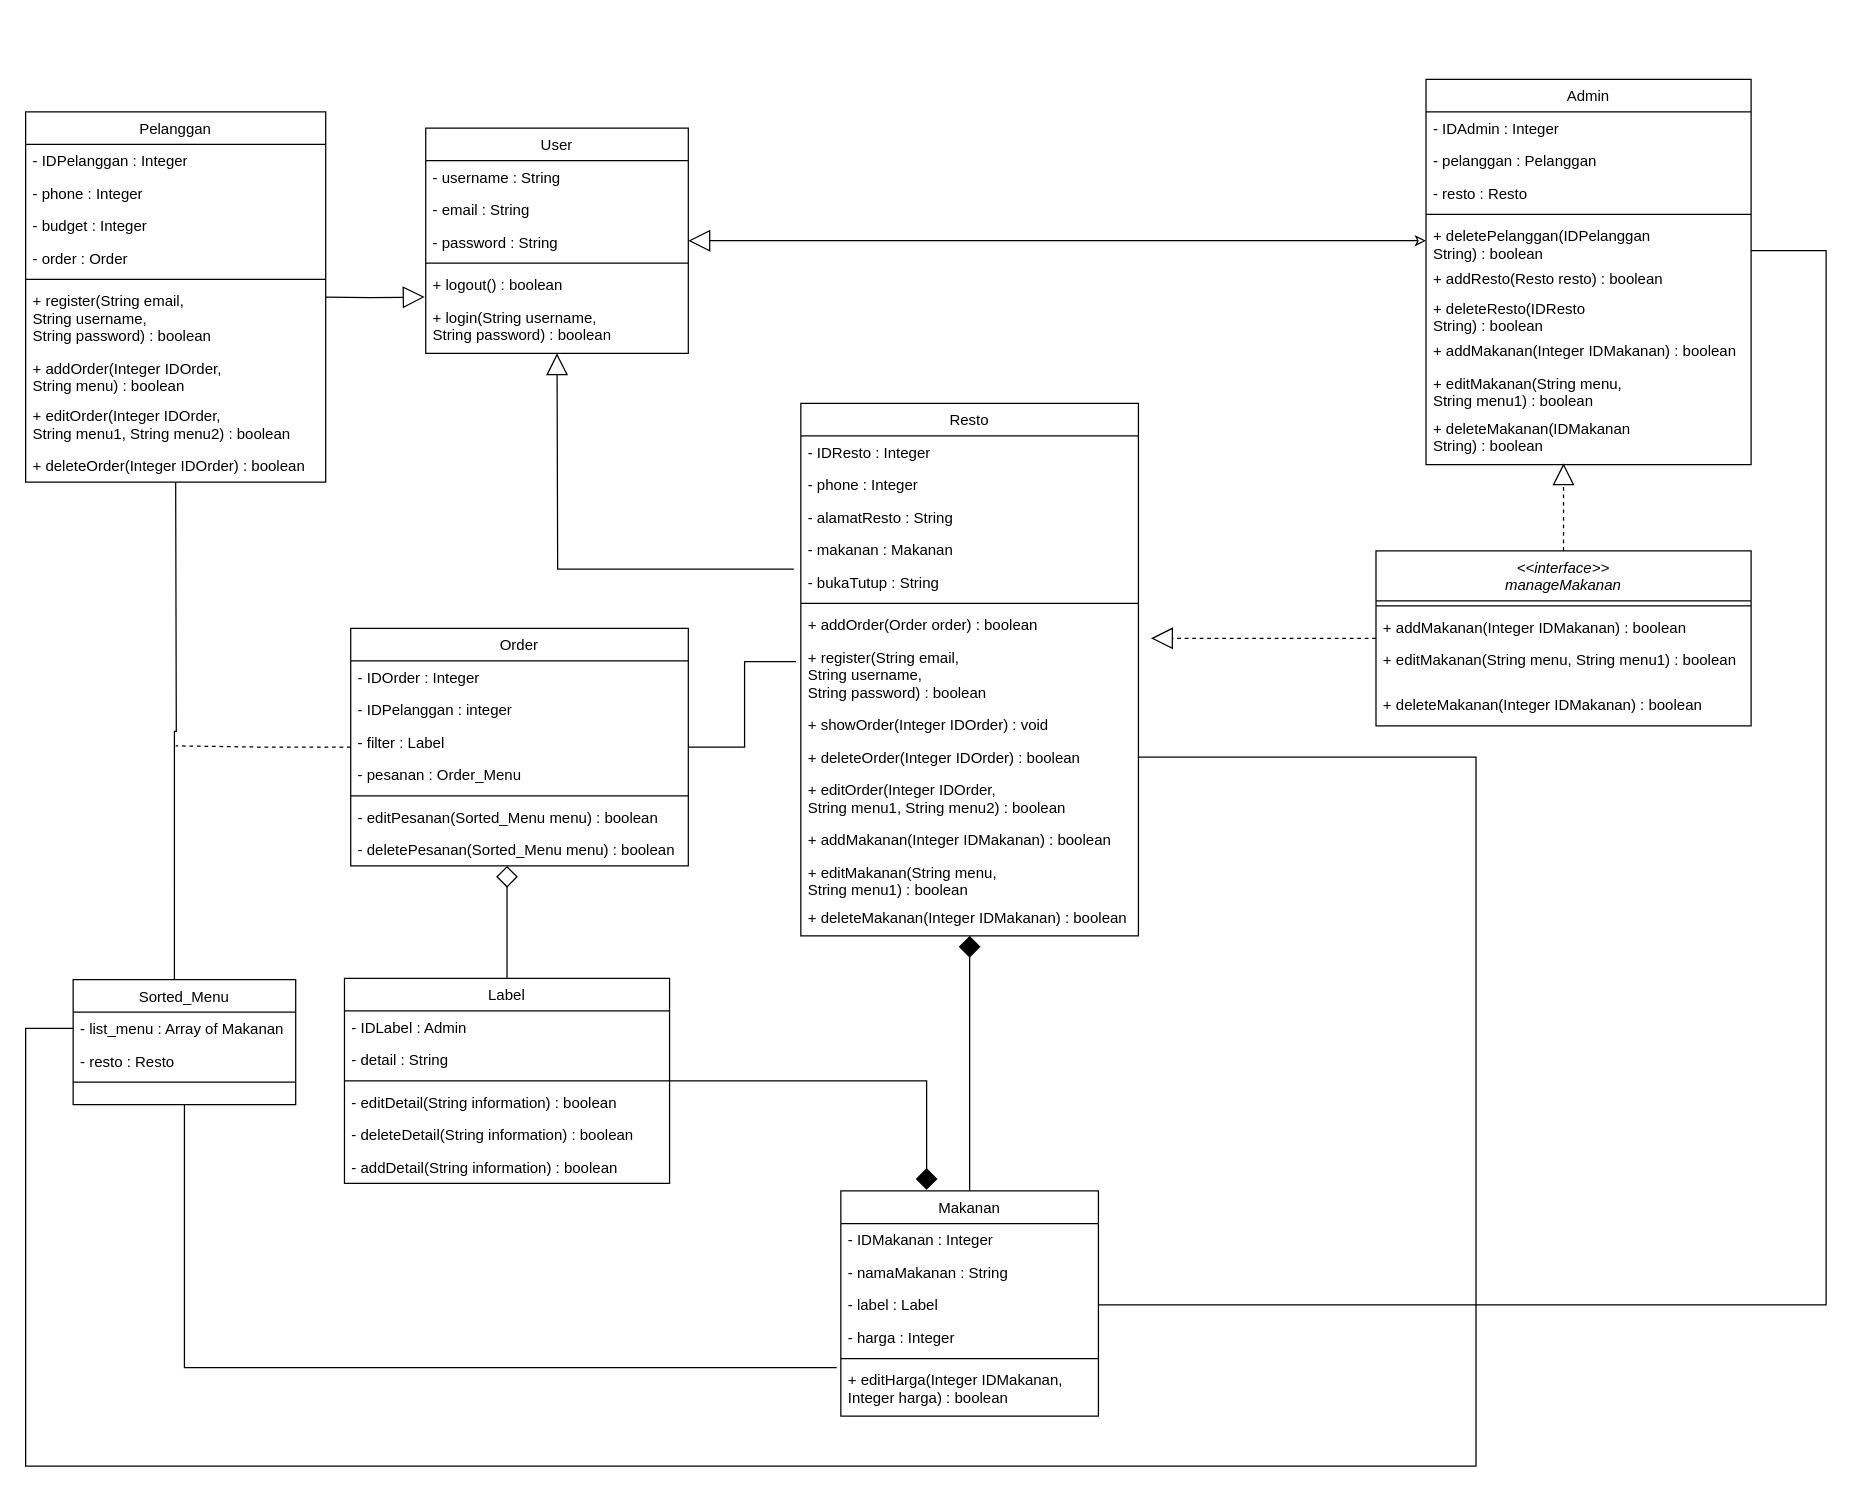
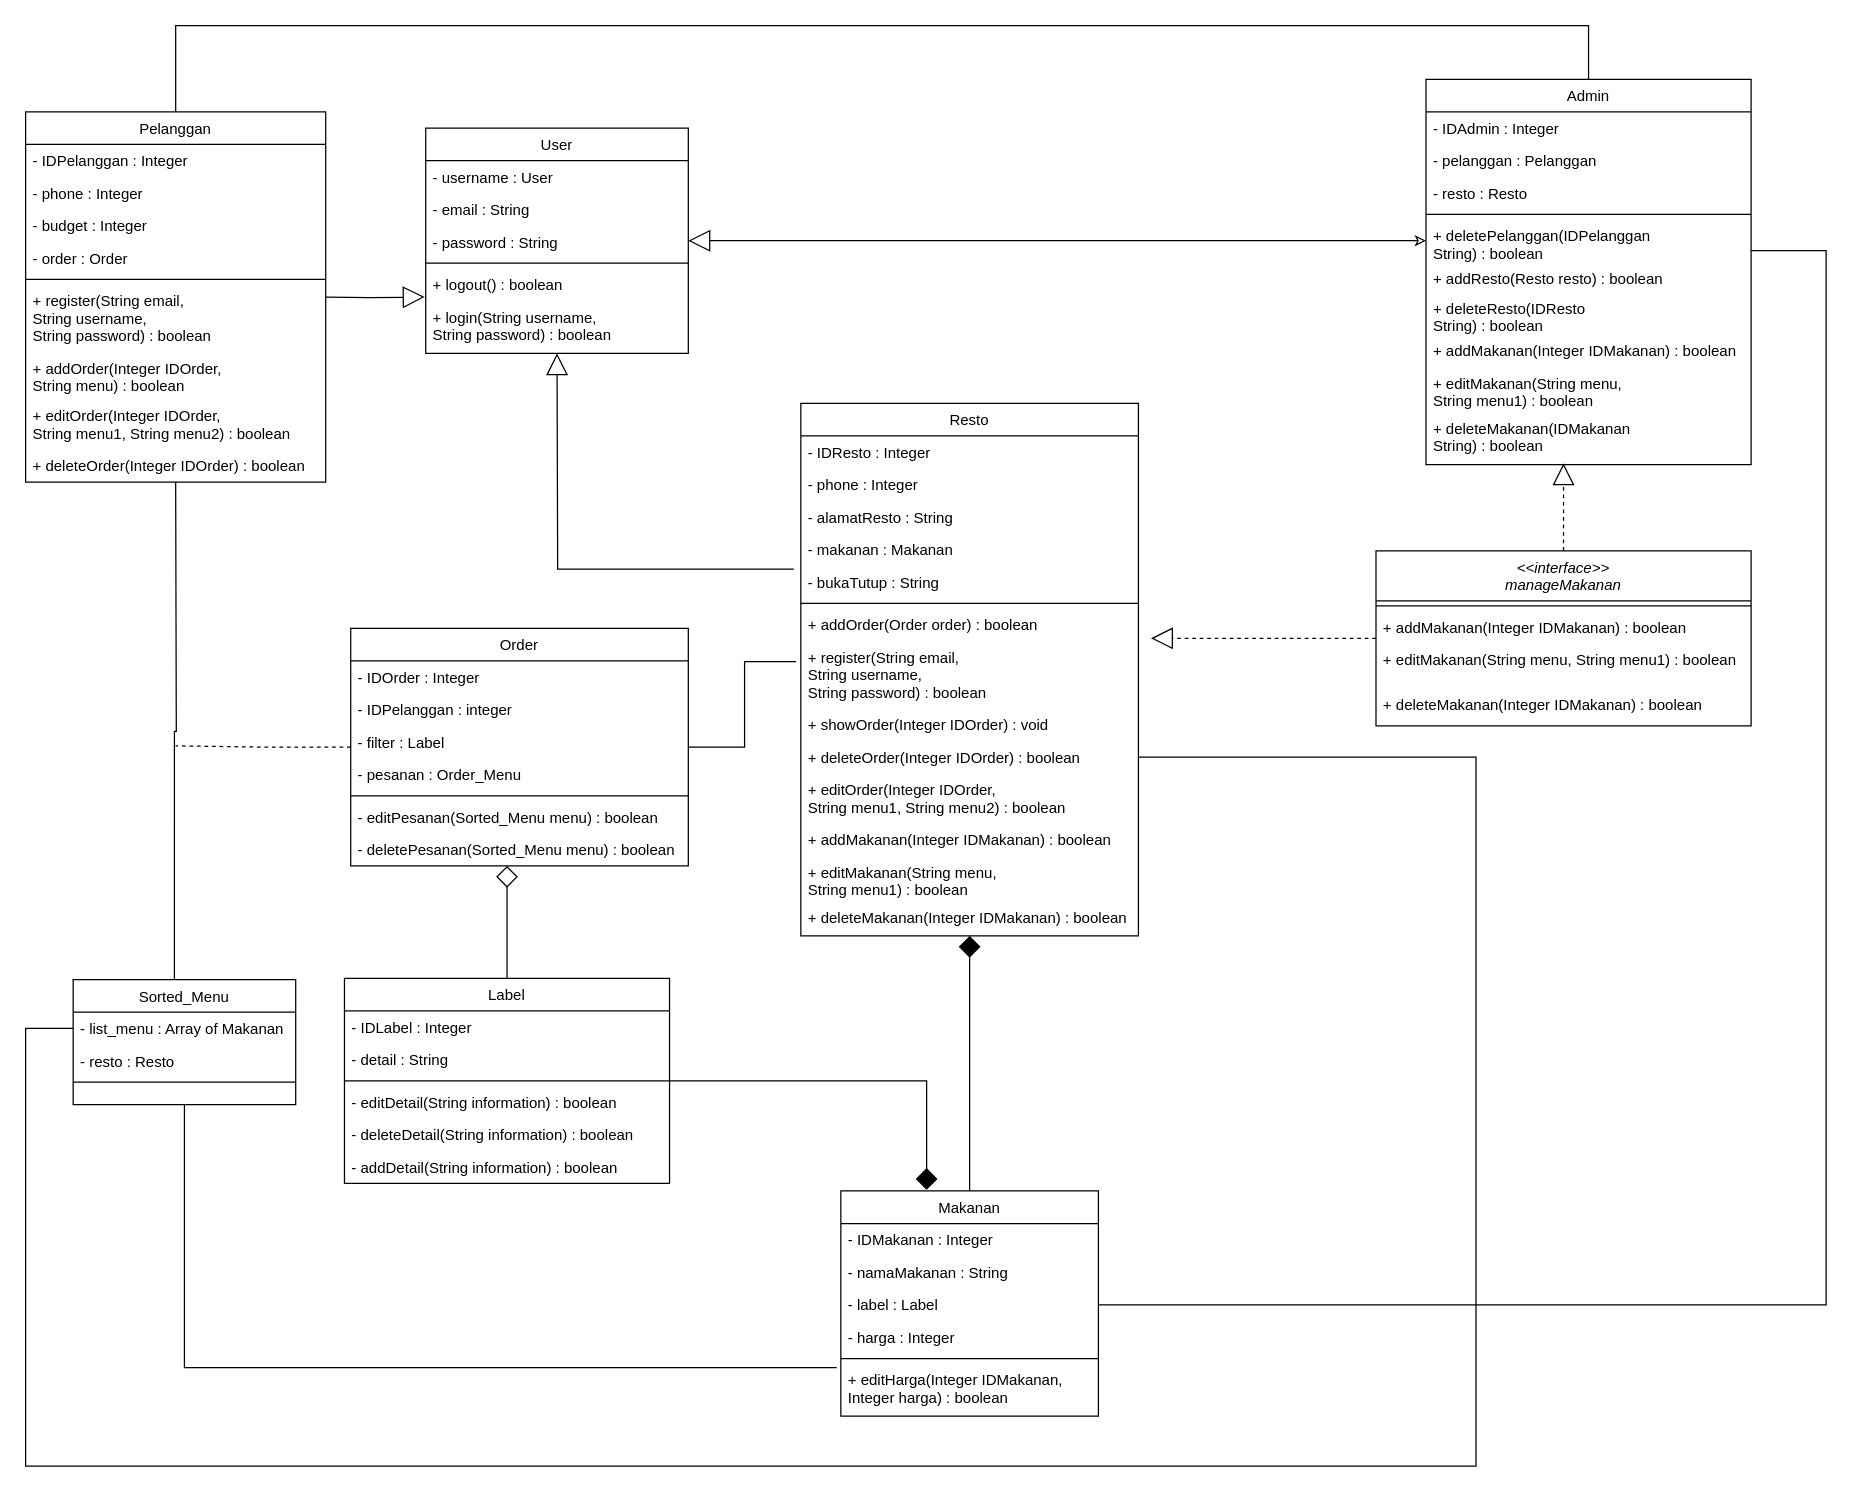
none -> (865, 26)
(503, 178) -> (496, 178)
(411, 1028) -> (421, 1028)
